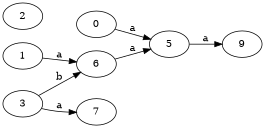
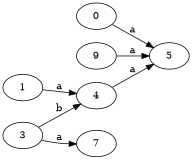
(23, 16) -> none
(202, 44) -> (129, 56)
(96, 64) -> (96, 96)
